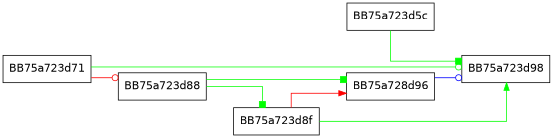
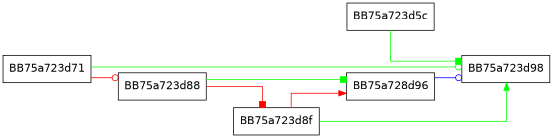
(241, 86) -> (241, 86)
